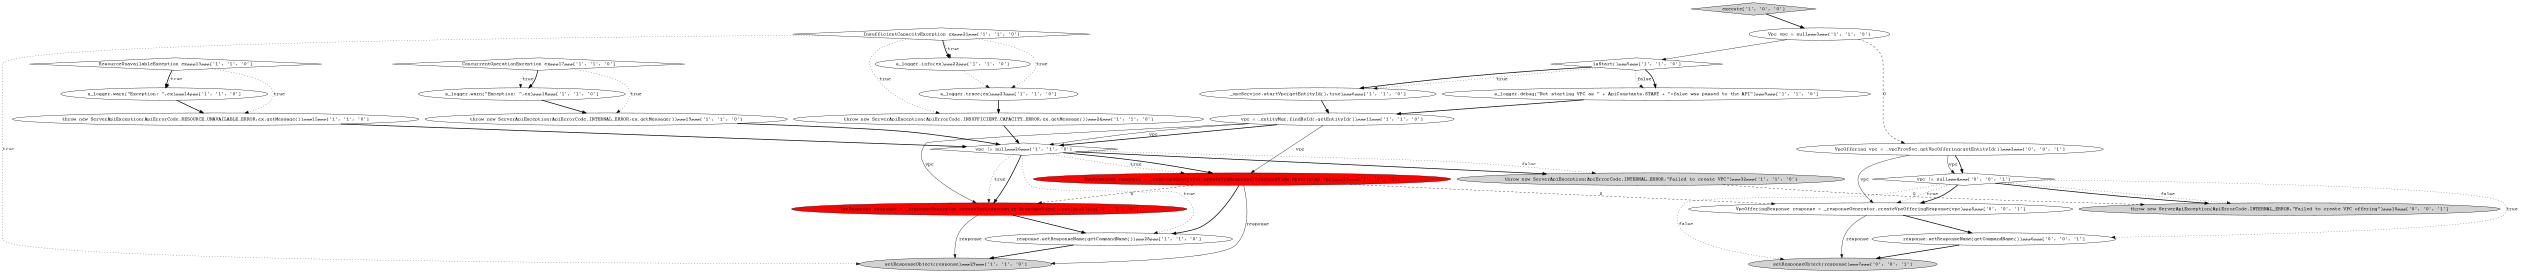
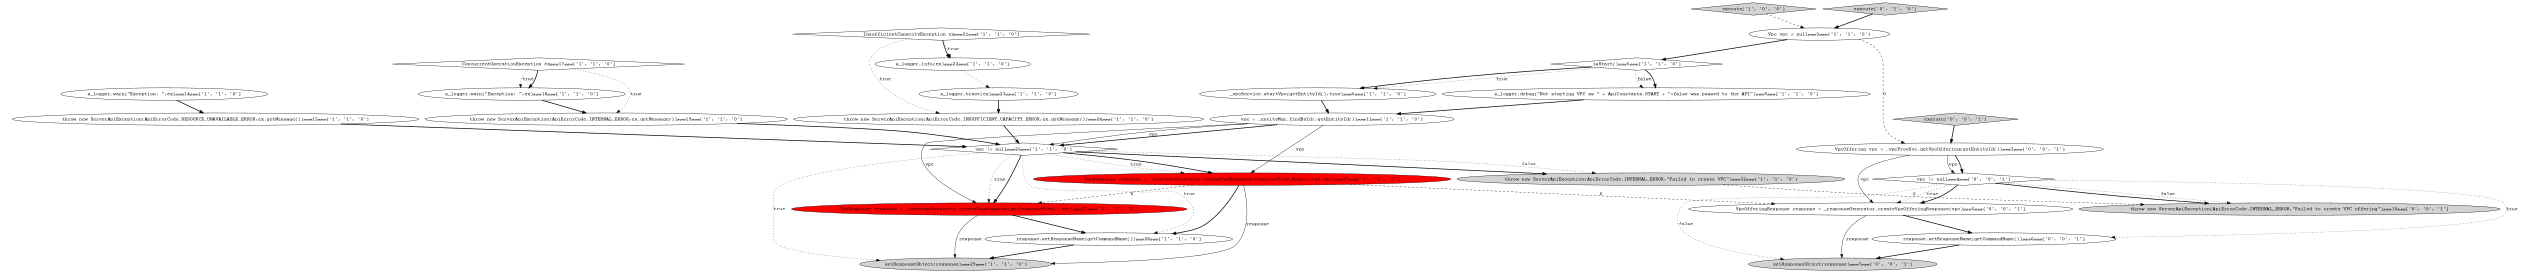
none -> (1885, 9)
(1783, 20) -> (1783, 20)
(1726, 49) -> (1726, 49)
(1025, 51) -> none
(176, 64) -> none
none -> (1955, 119)
(3, 171) -> (800, 178)
